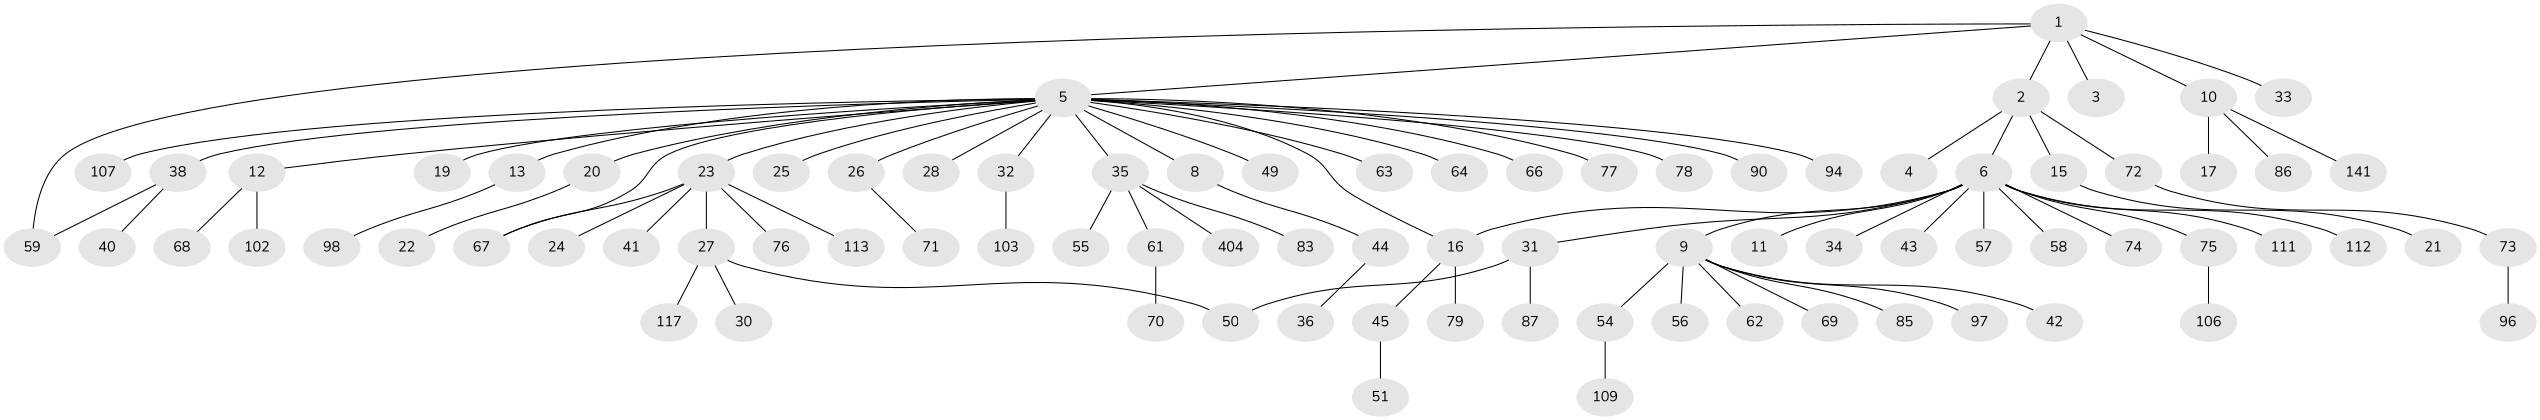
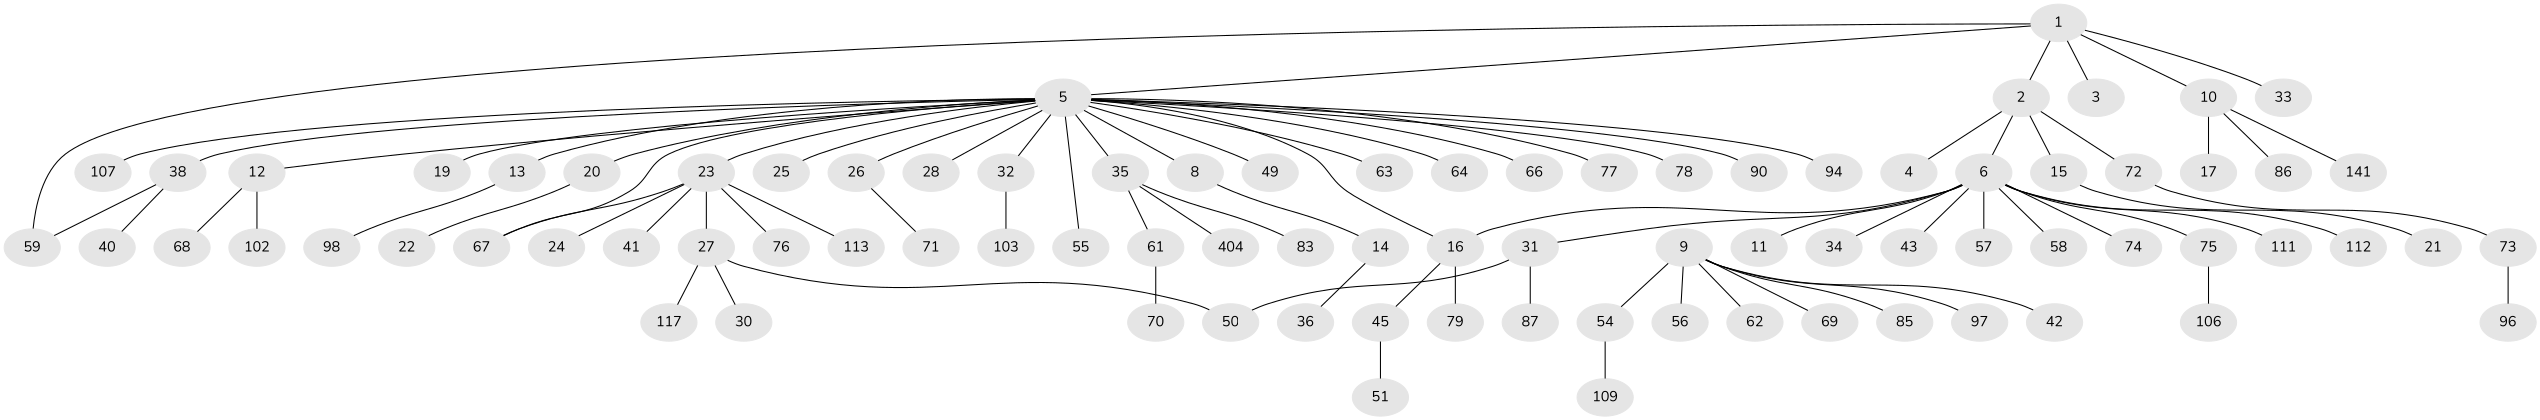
(1101, 210) -> (1072, 173)
(1834, 210) -> none
(1380, 248) -> (1380, 248)
